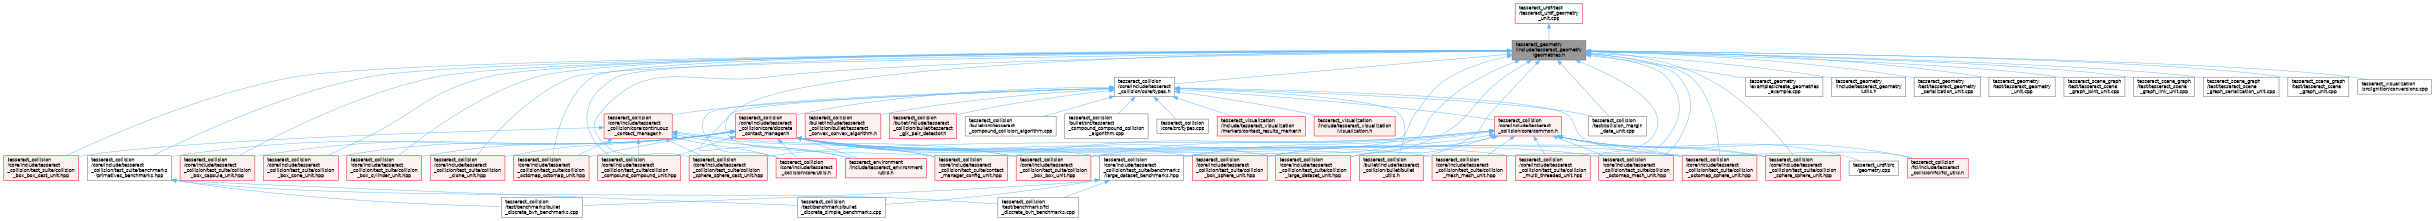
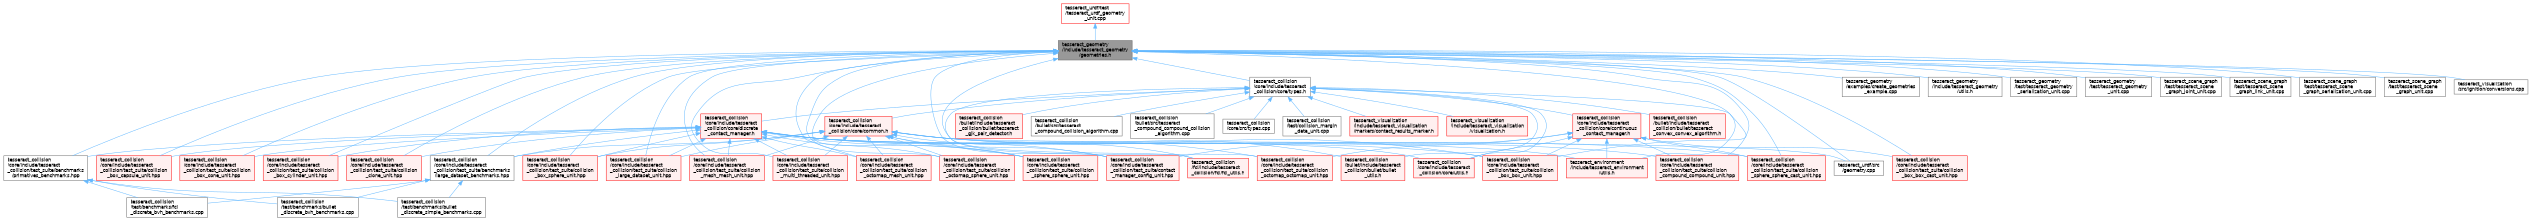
(1585, 90) -> (1506, 60)
